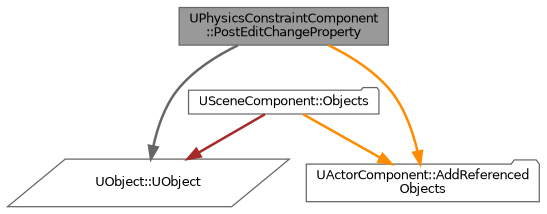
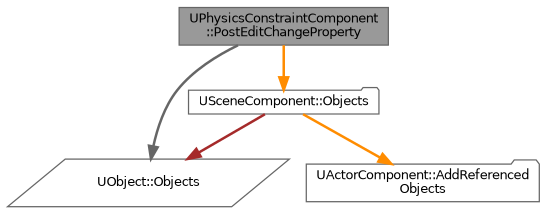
(387, 87) -> (284, 61)
(148, 183) -> (148, 183)
